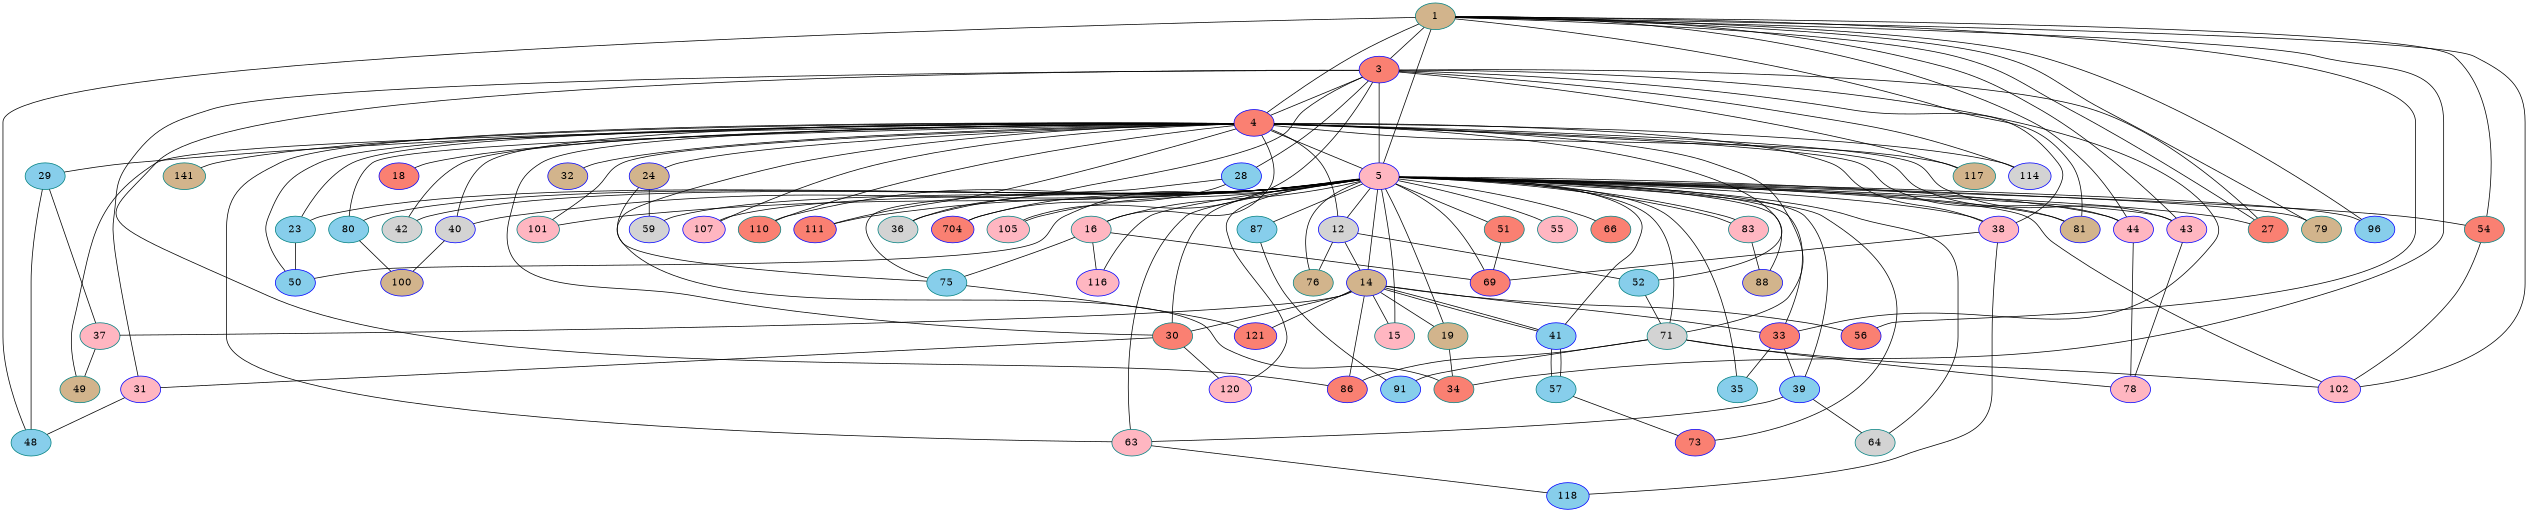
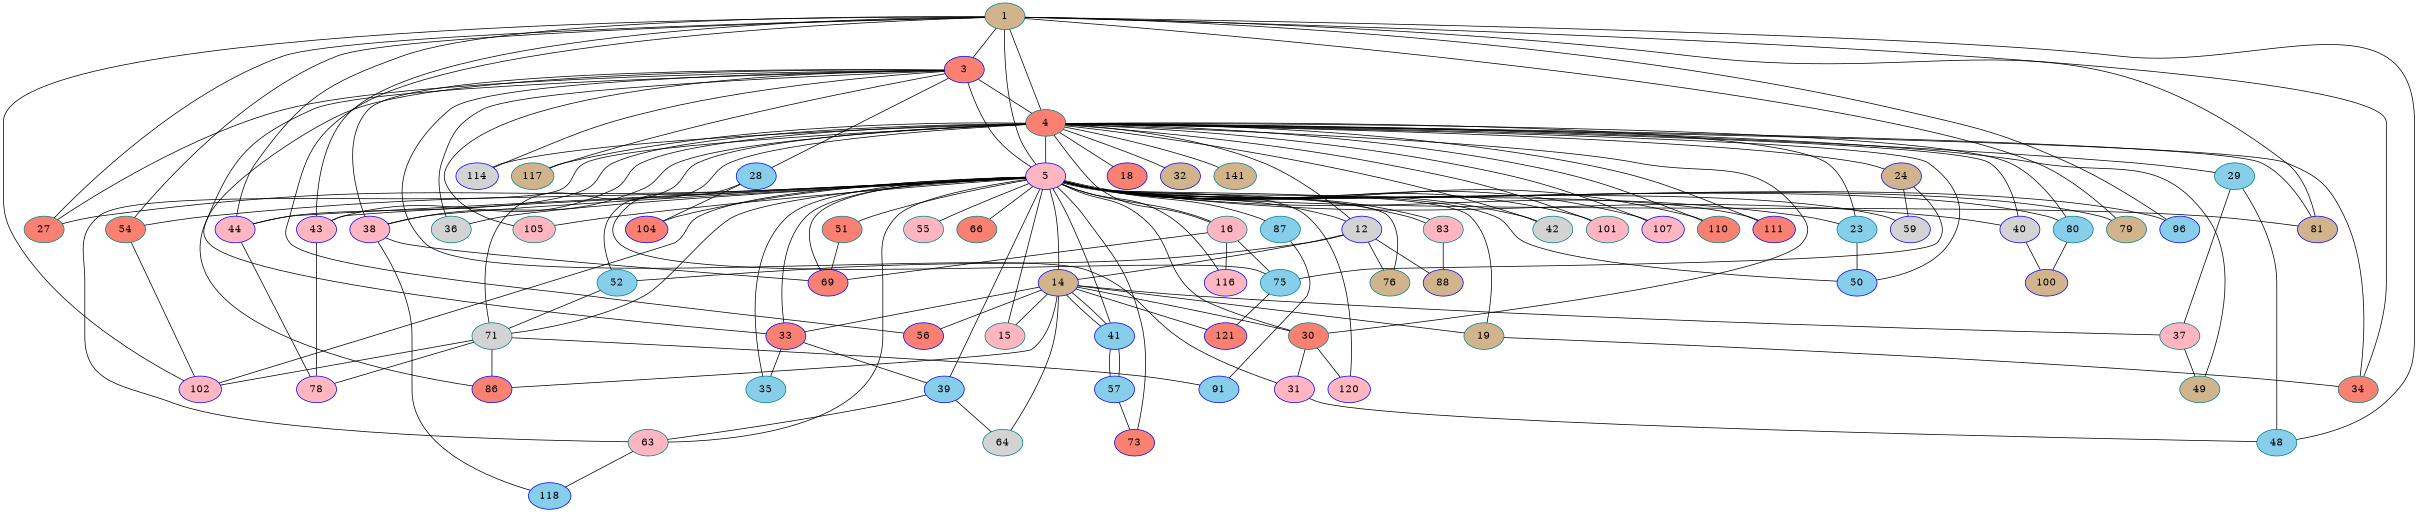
(1254, 123) -> (1046, 123)
(1618, 188) -> (1403, 256)
(1821, 209) -> (1047, 364)
(953, 229) -> (647, 229)
(1556, 389) -> (1115, 389)
